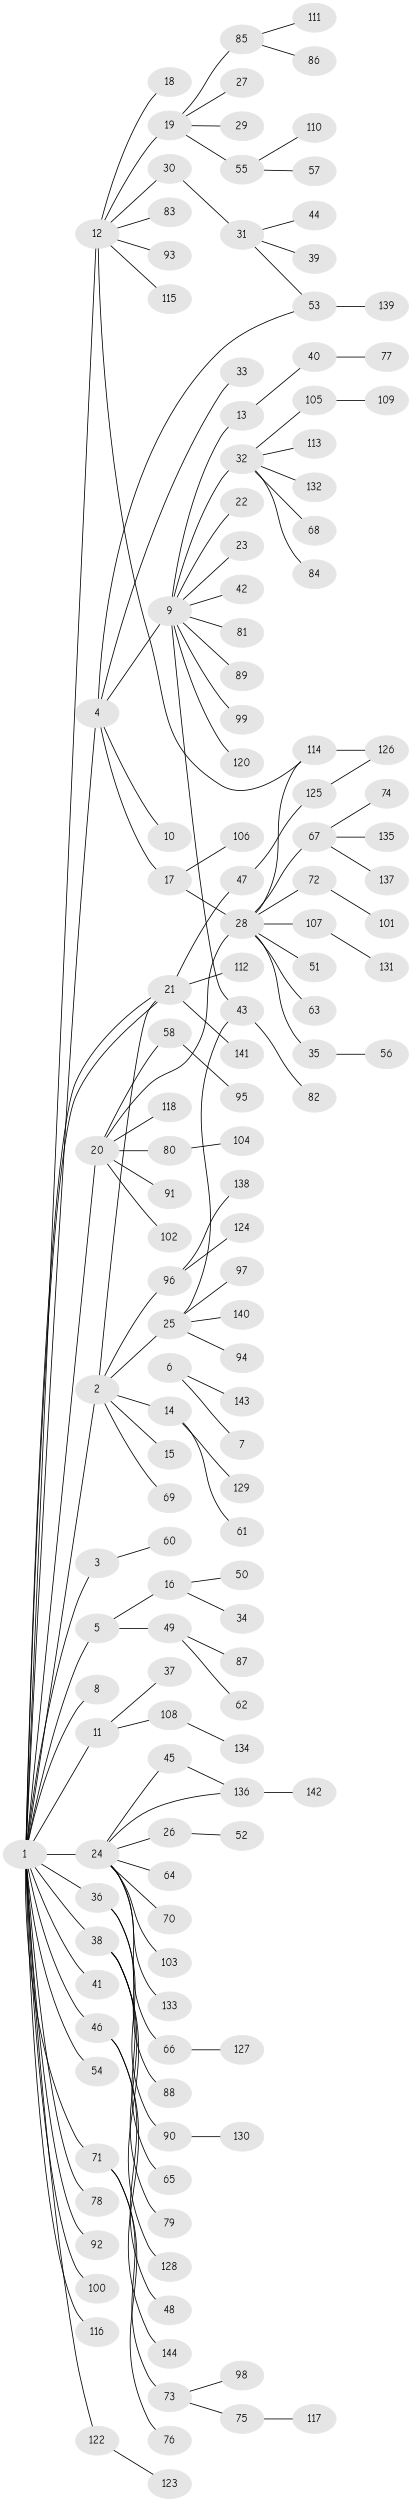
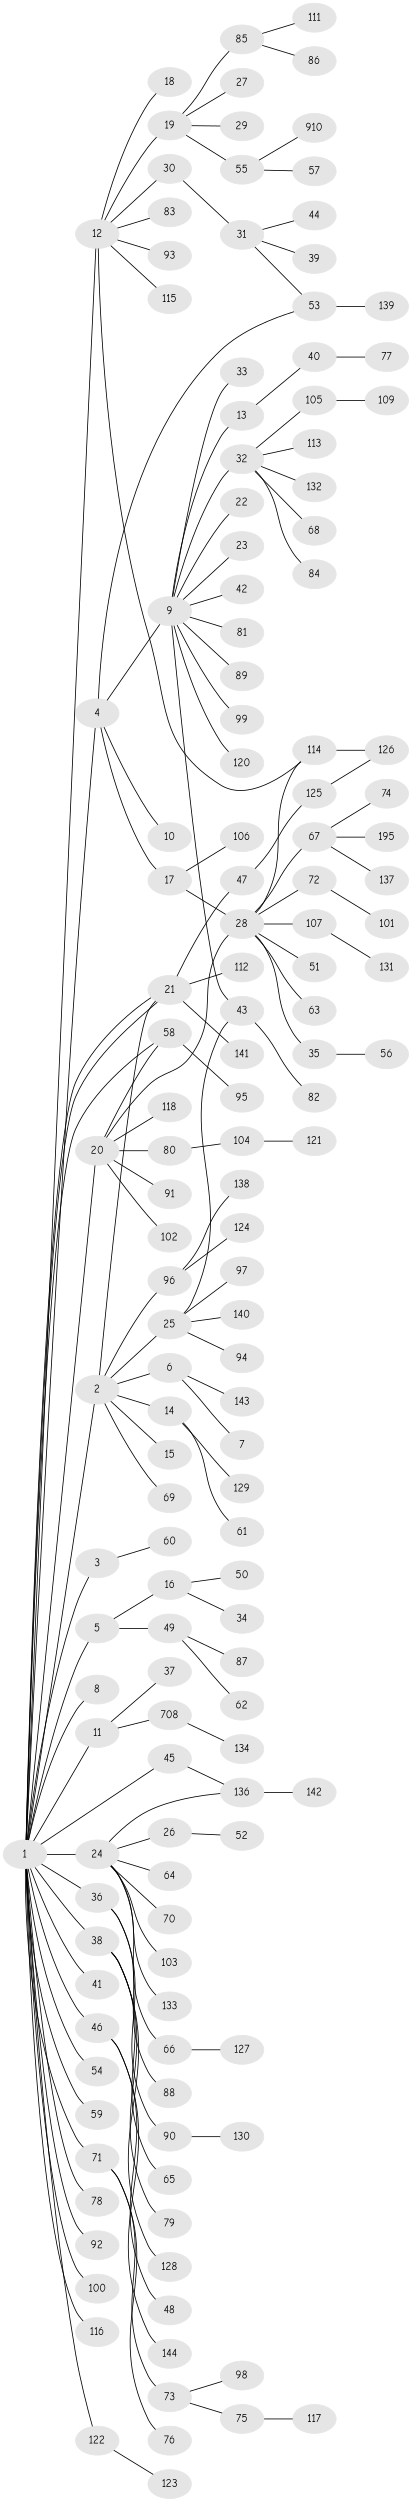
(314, 128) -> (314, 128)
(152, 536) -> (194, 482)
(387, 837) -> (387, 837)
none -> (314, 1141)
none -> (134, 1379)
none -> (43, 1425)
(170, 1715) -> (170, 1715)
(132, 1806) -> (97, 1807)
none -> (97, 2115)
